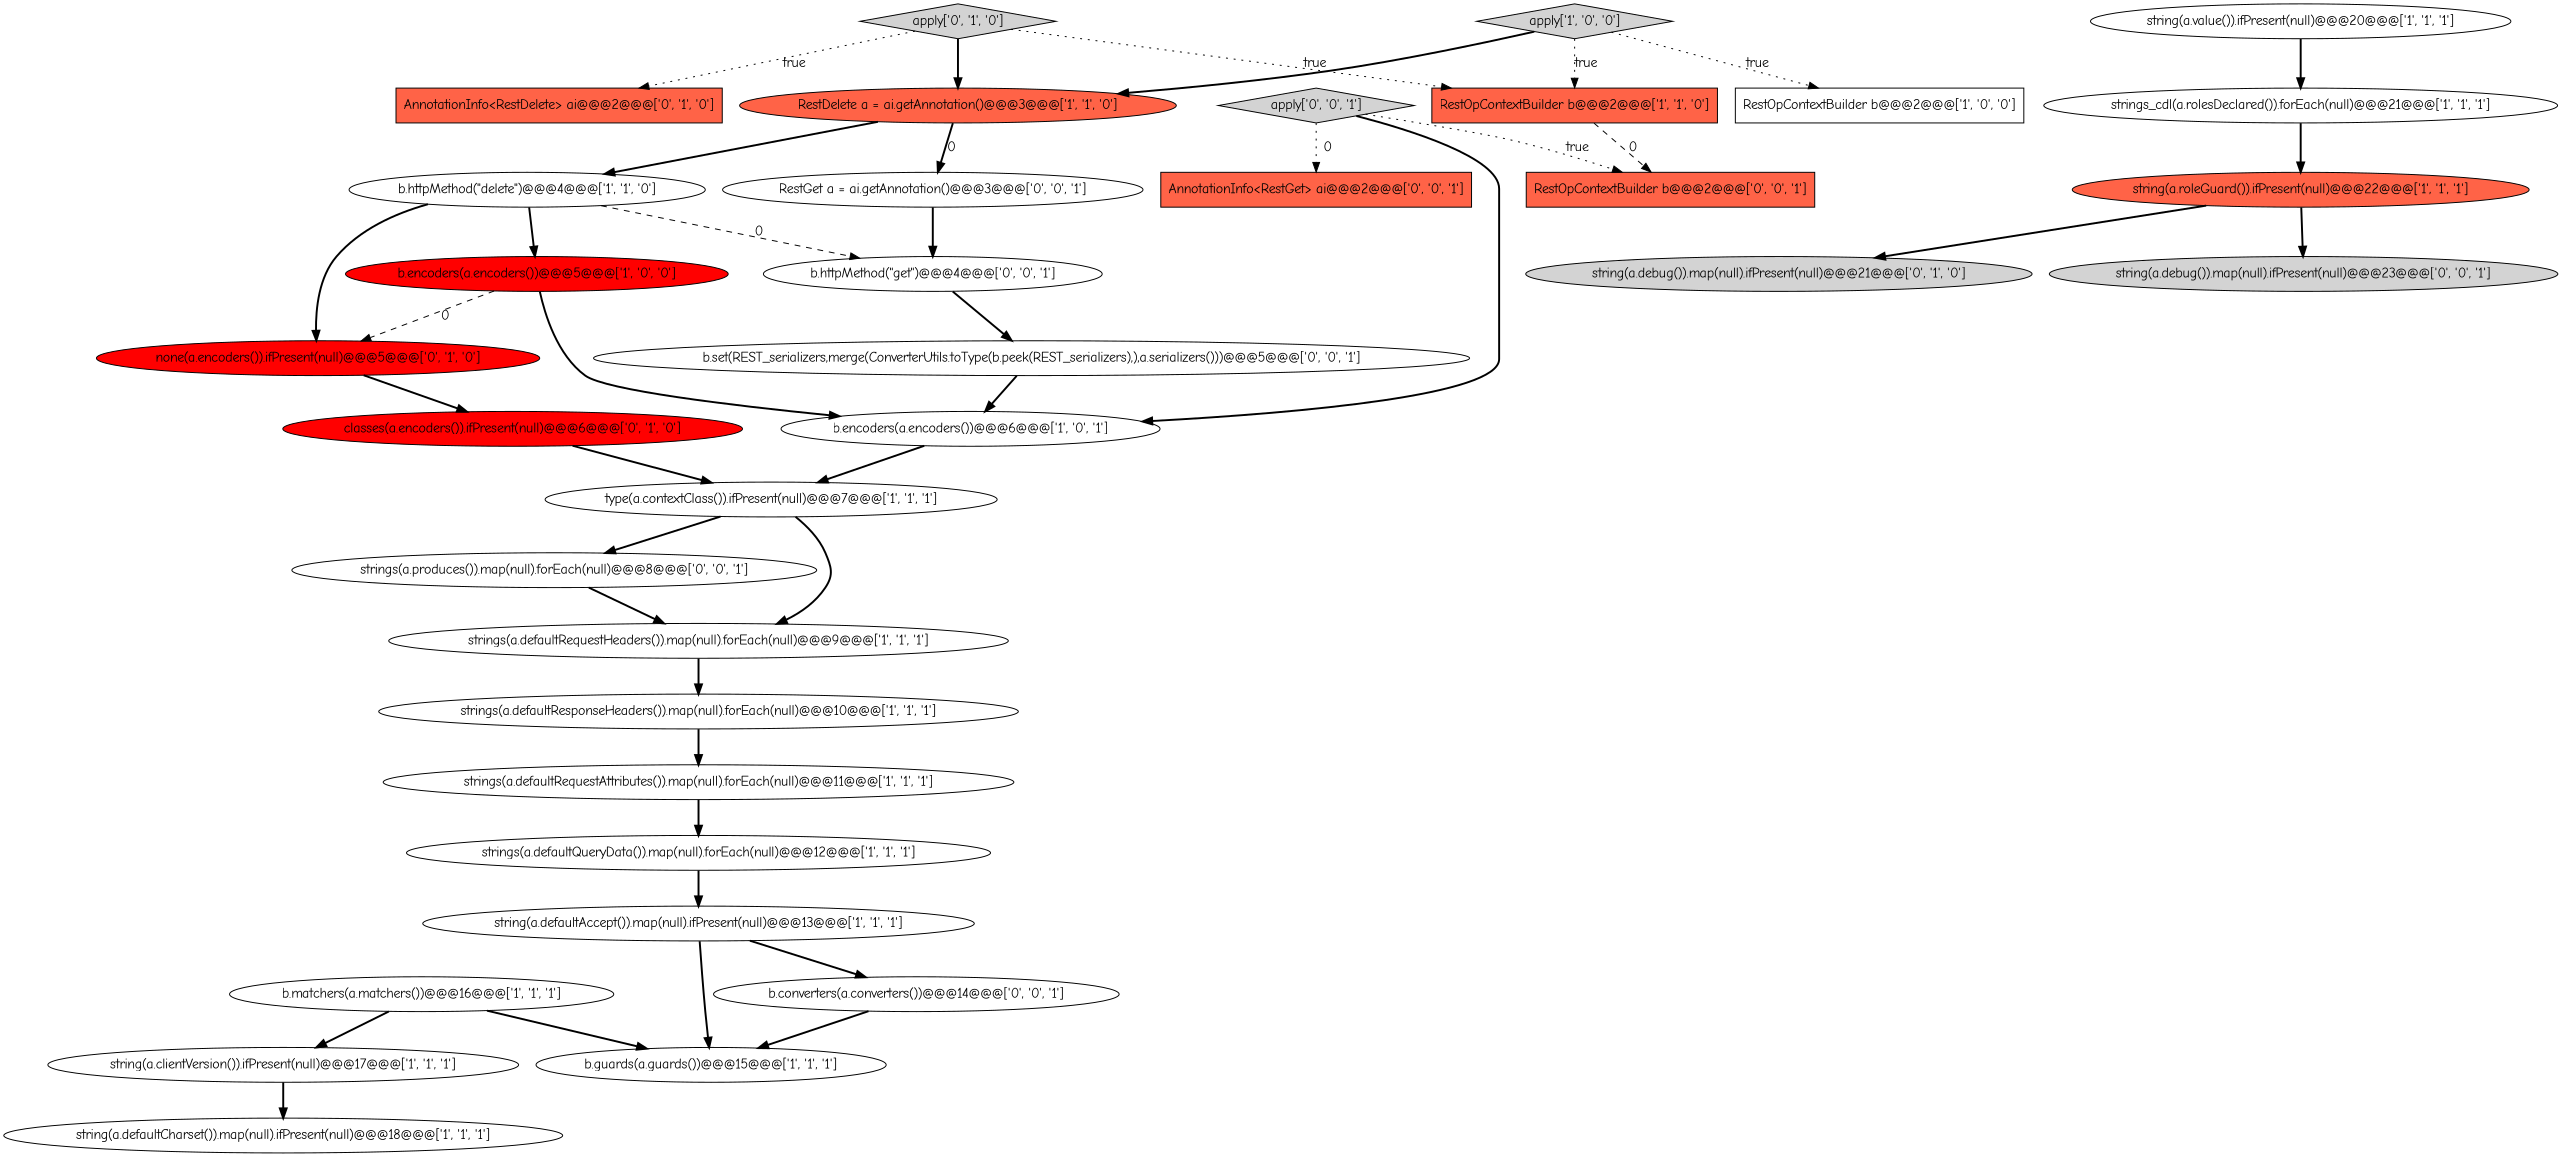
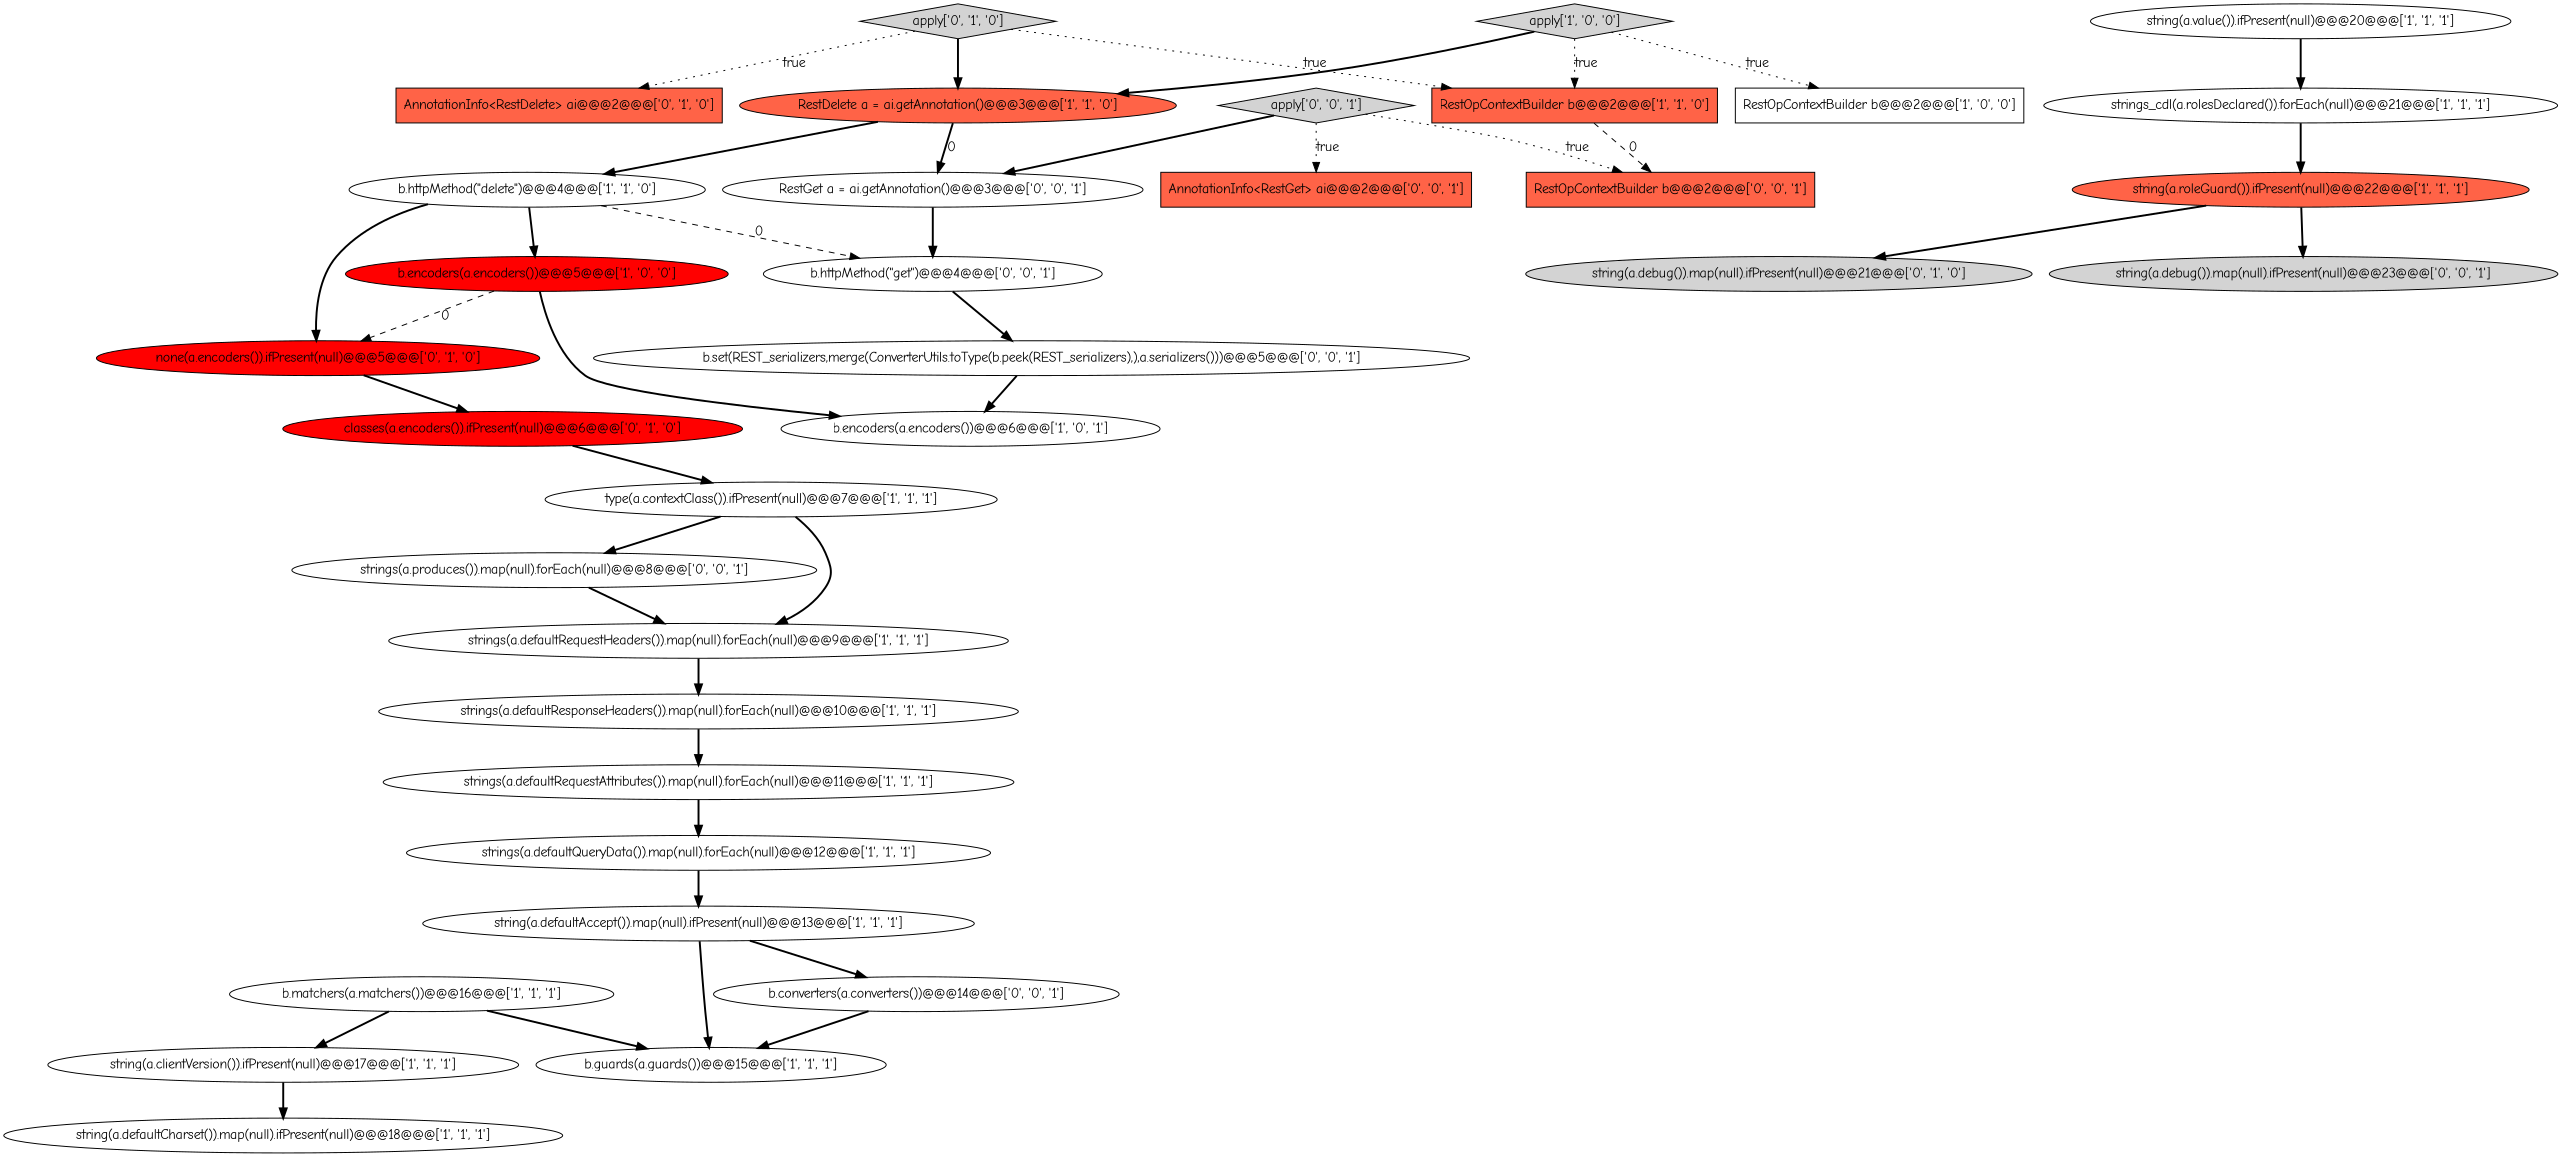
(1328, 148) -> (1328, 148)
(1493, 368) -> (1144, 143)
(876, 463) -> none
